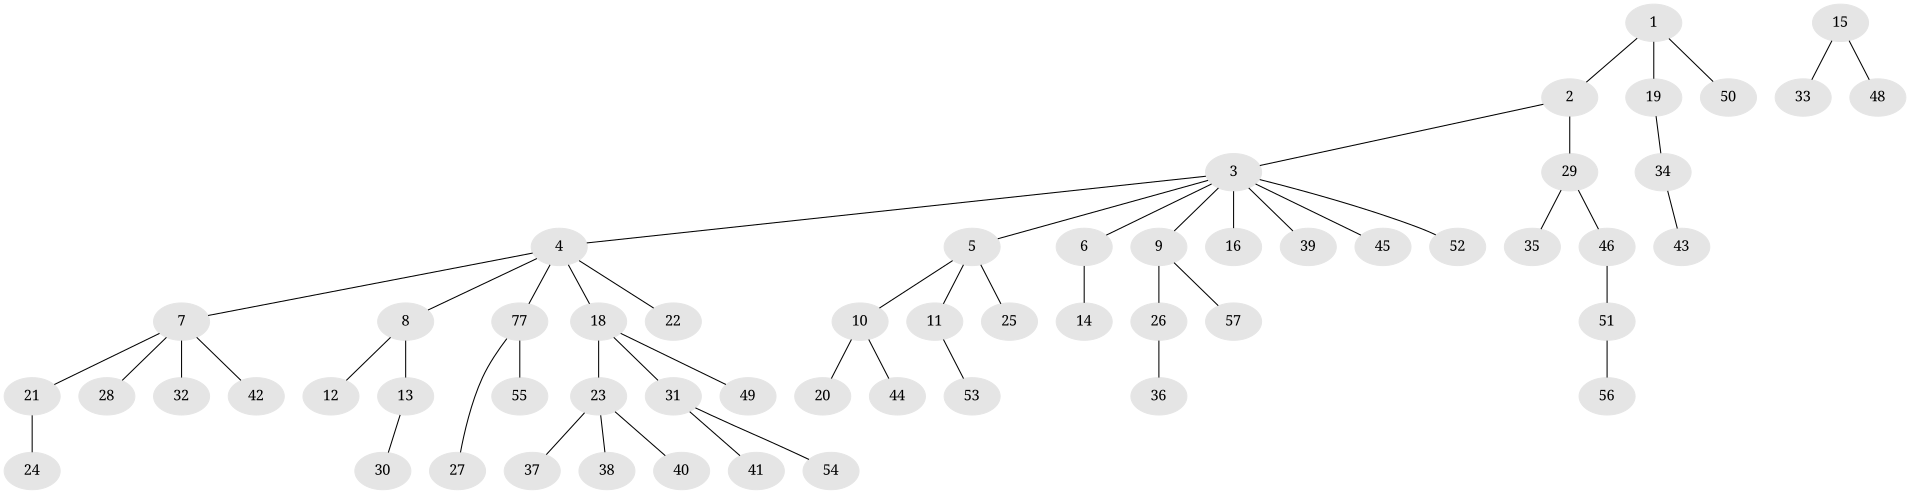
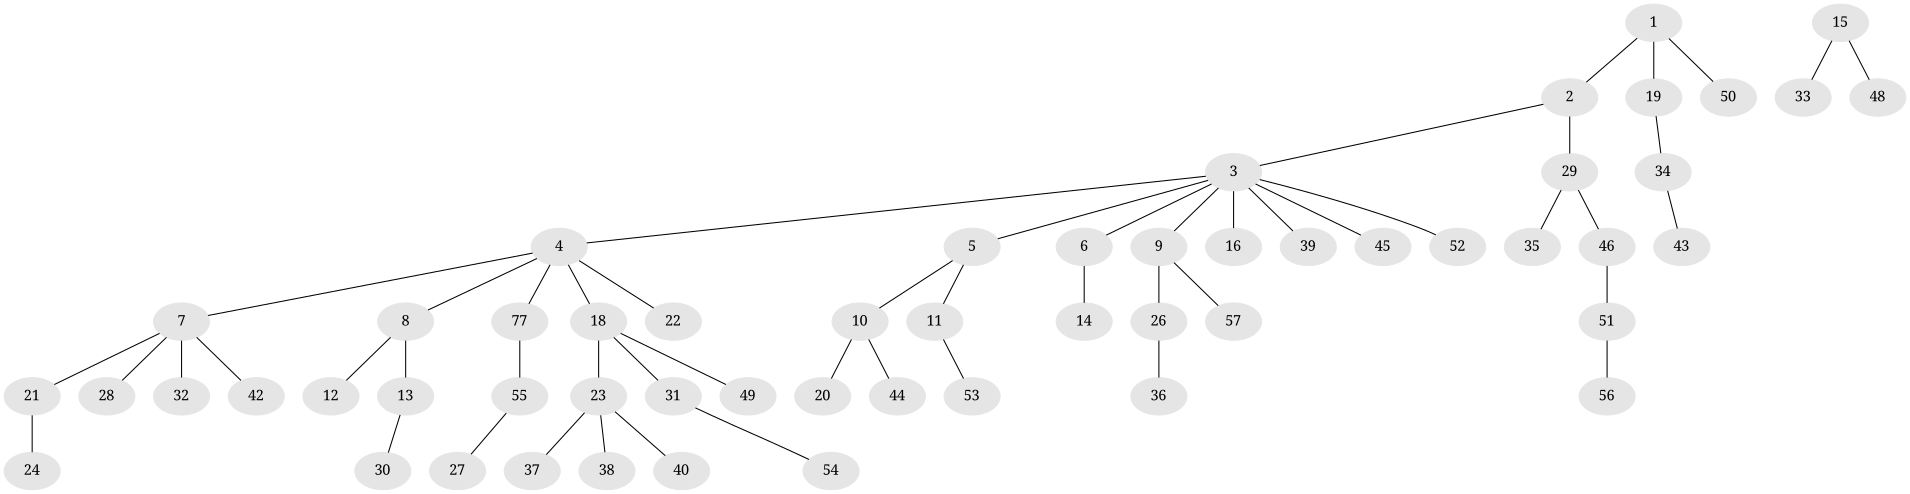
(1009, 322) -> none
(476, 392) -> (489, 434)
(756, 471) -> none
